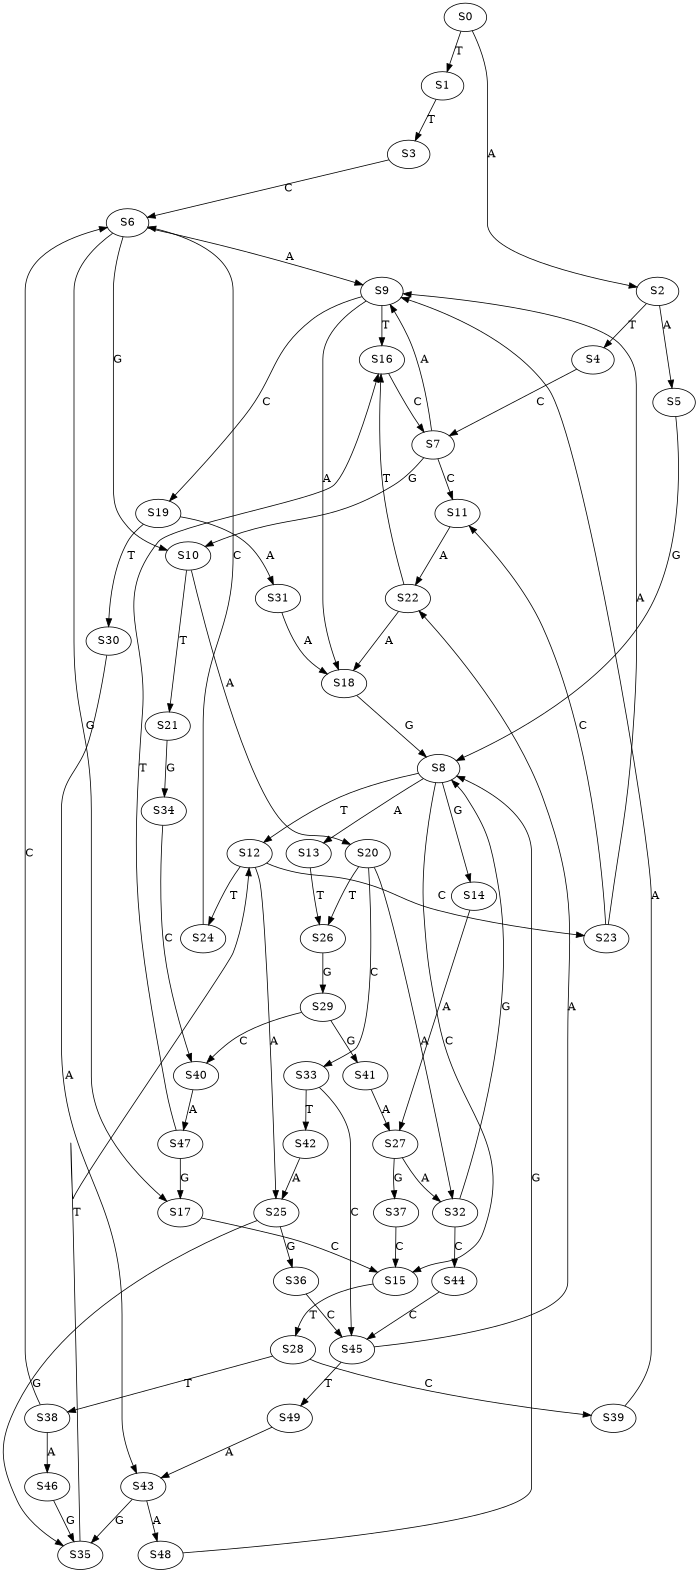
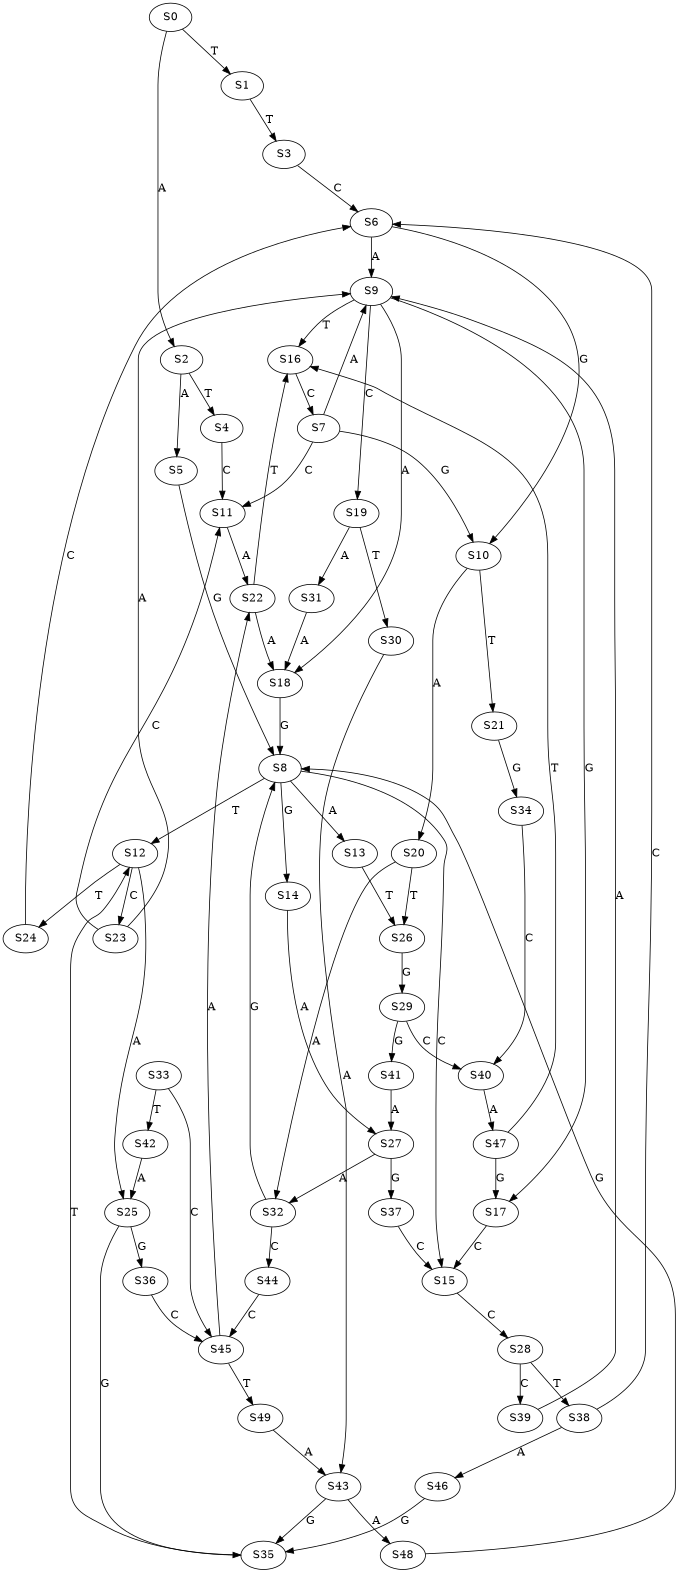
(517, 401) -> (222, 467)
(81, 719) -> (584, 707)
(370, 974) -> none
(313, 1316) -> (491, 1316)
